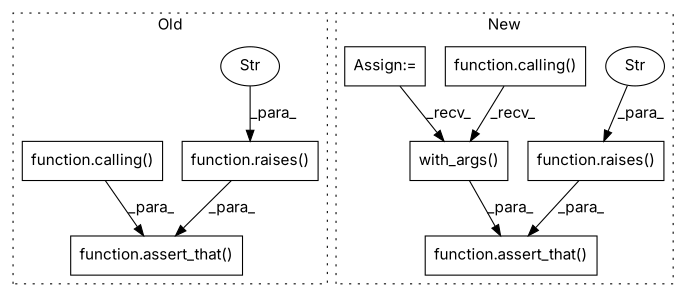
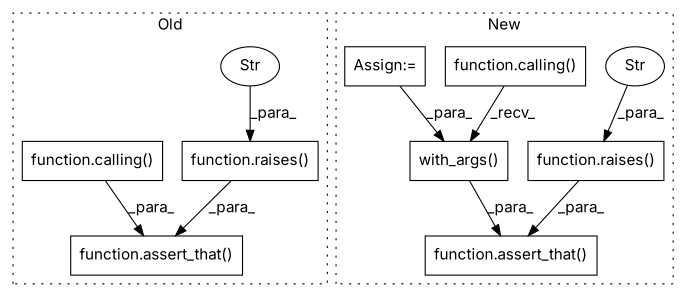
(449, 114) -> (450, 114)
